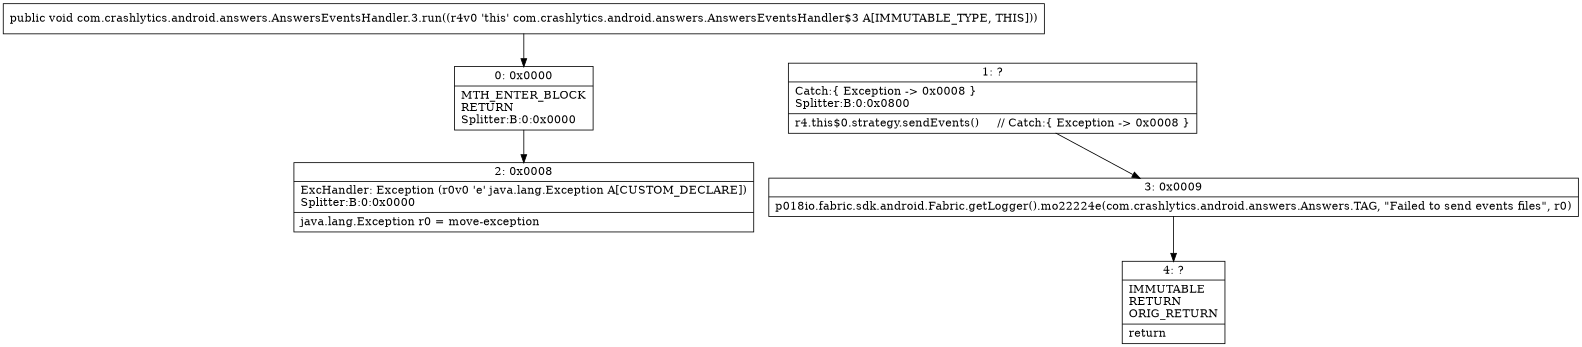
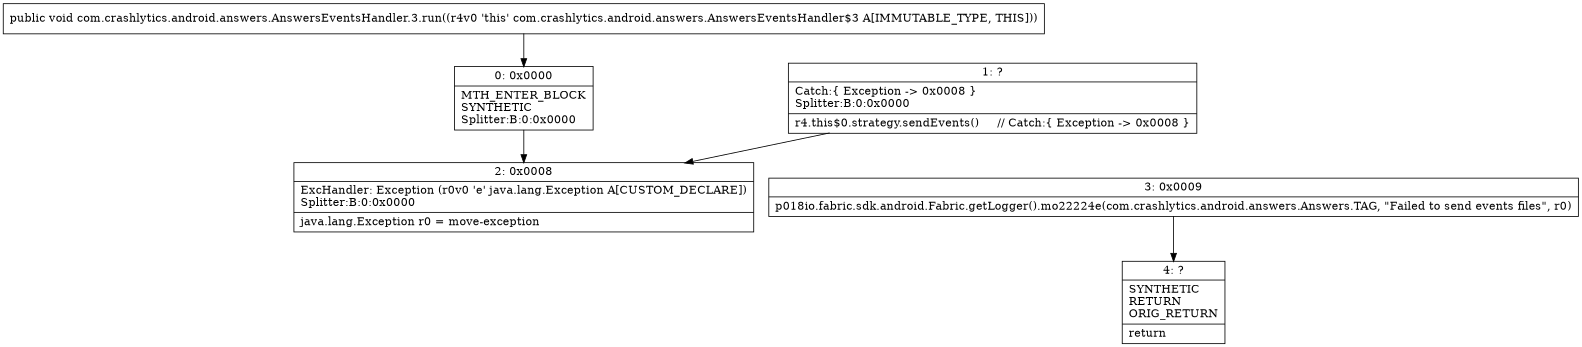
(853, 104) -> (853, 104)
(488, 108) -> (497, 108)
(1094, 154) -> (761, 147)
(1167, 289) -> (1165, 289)
